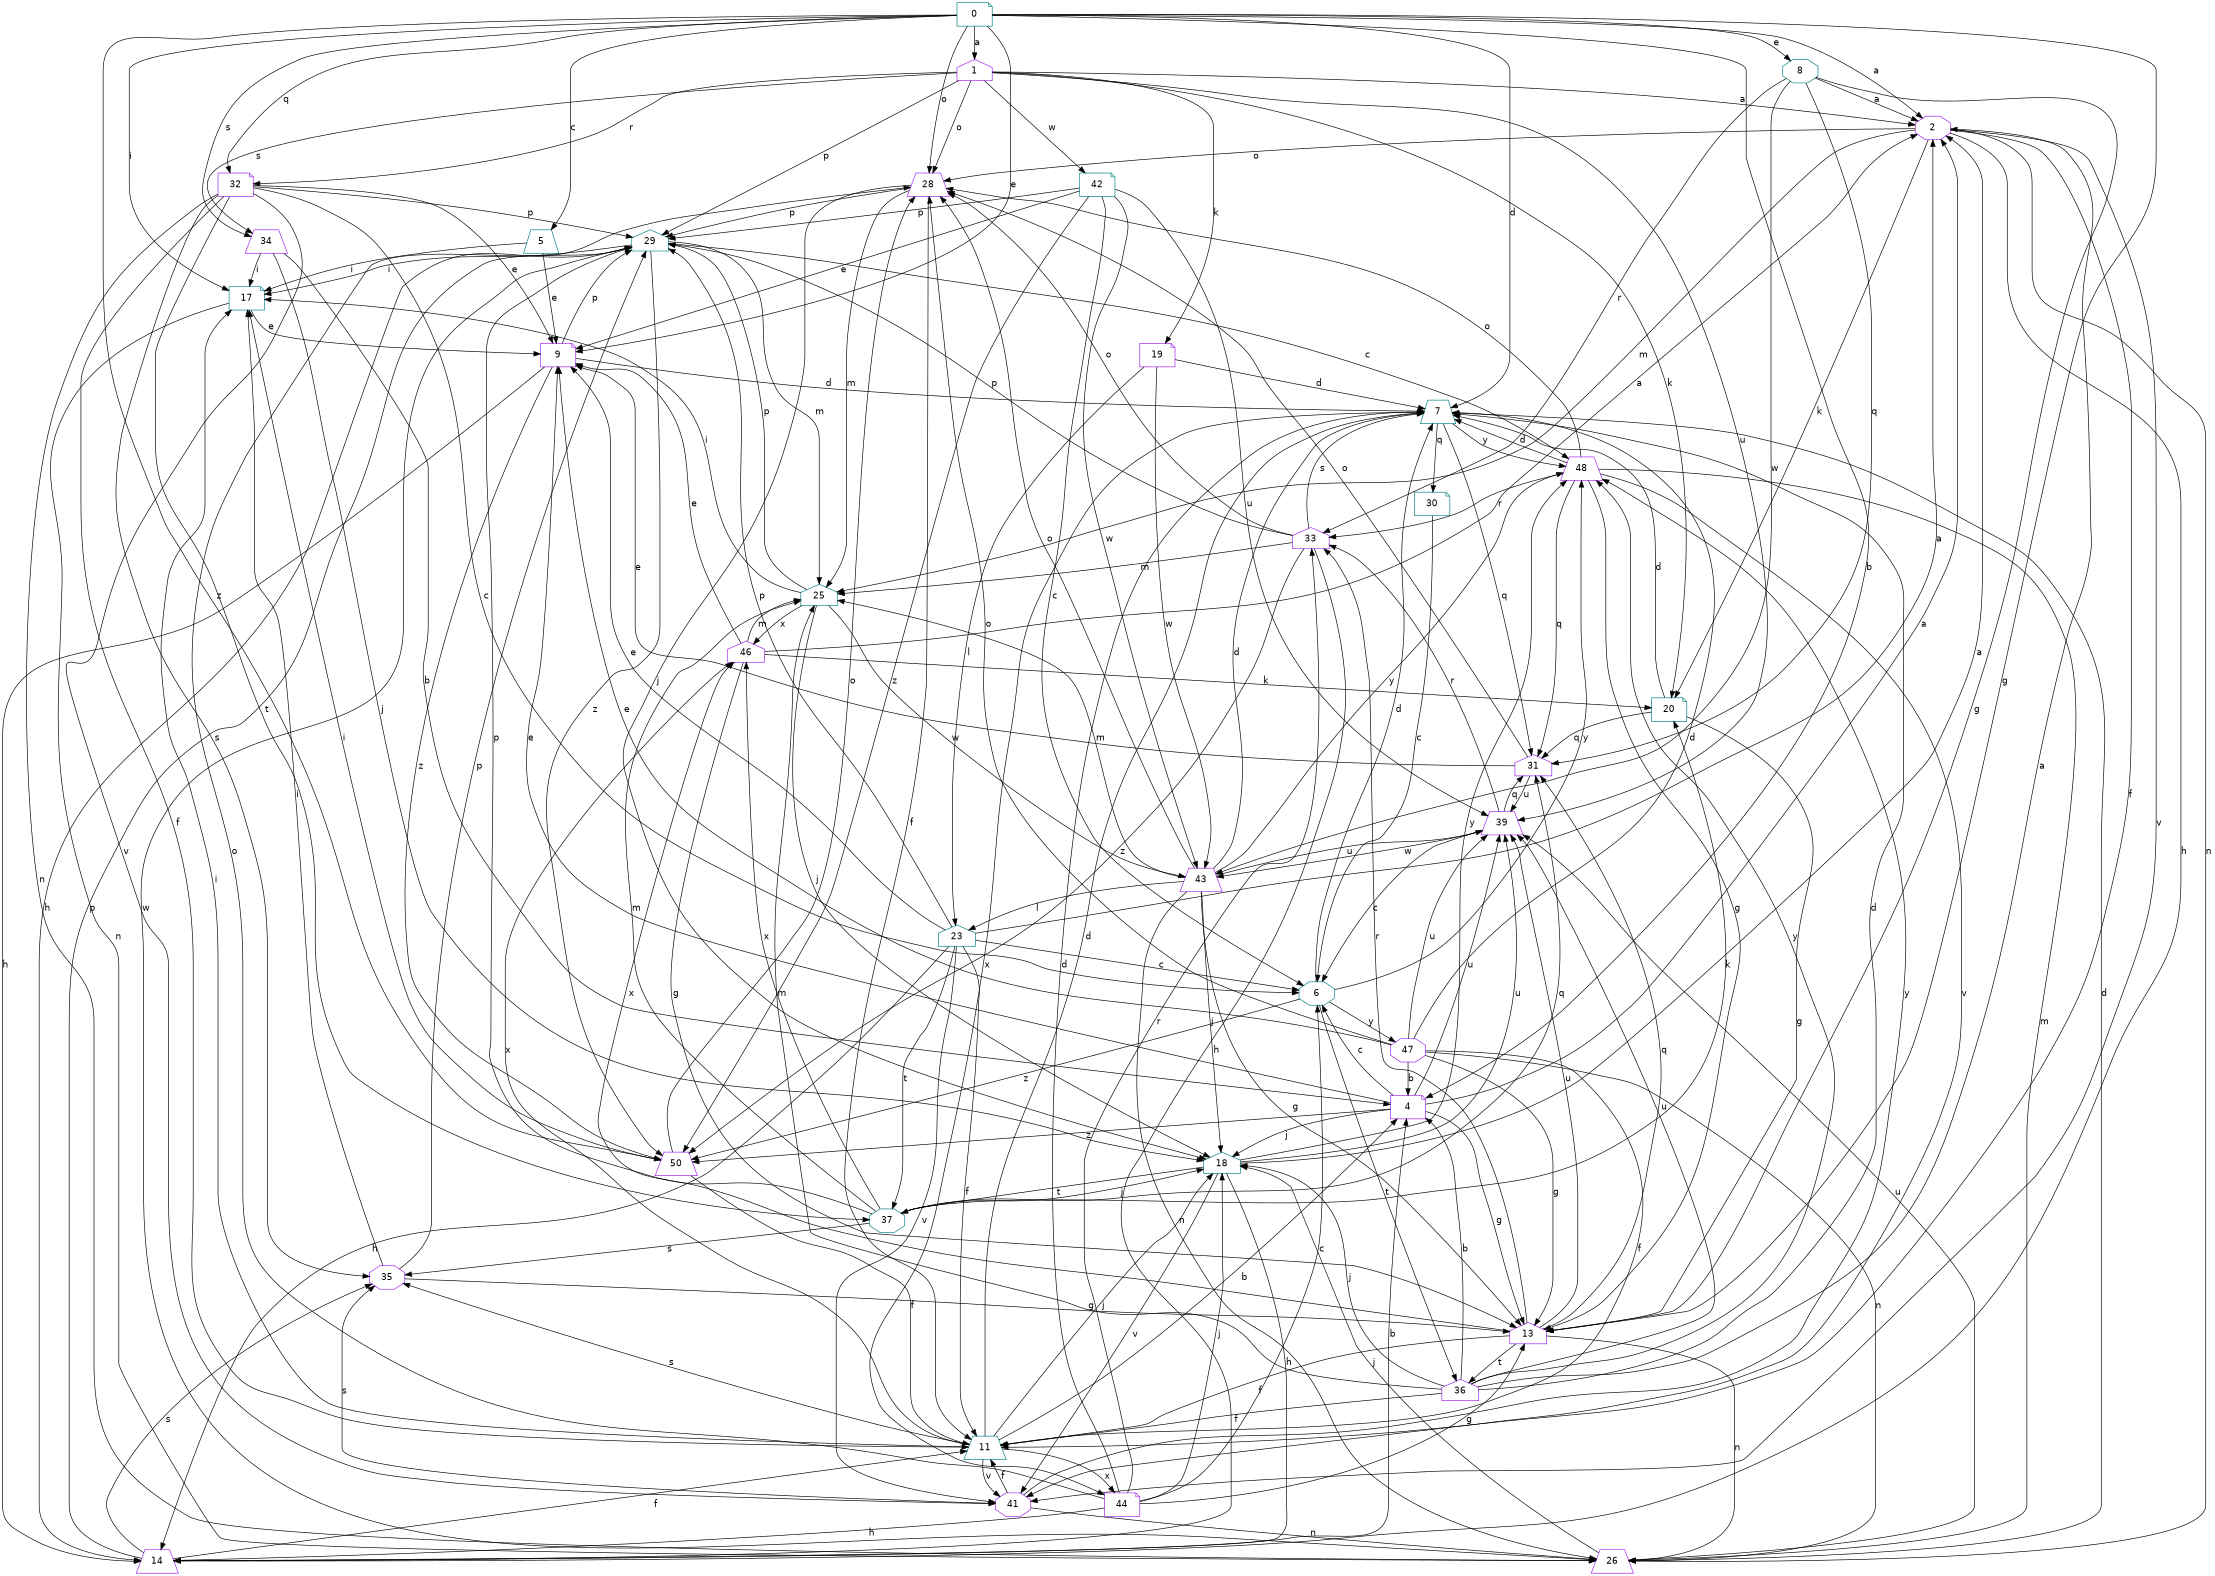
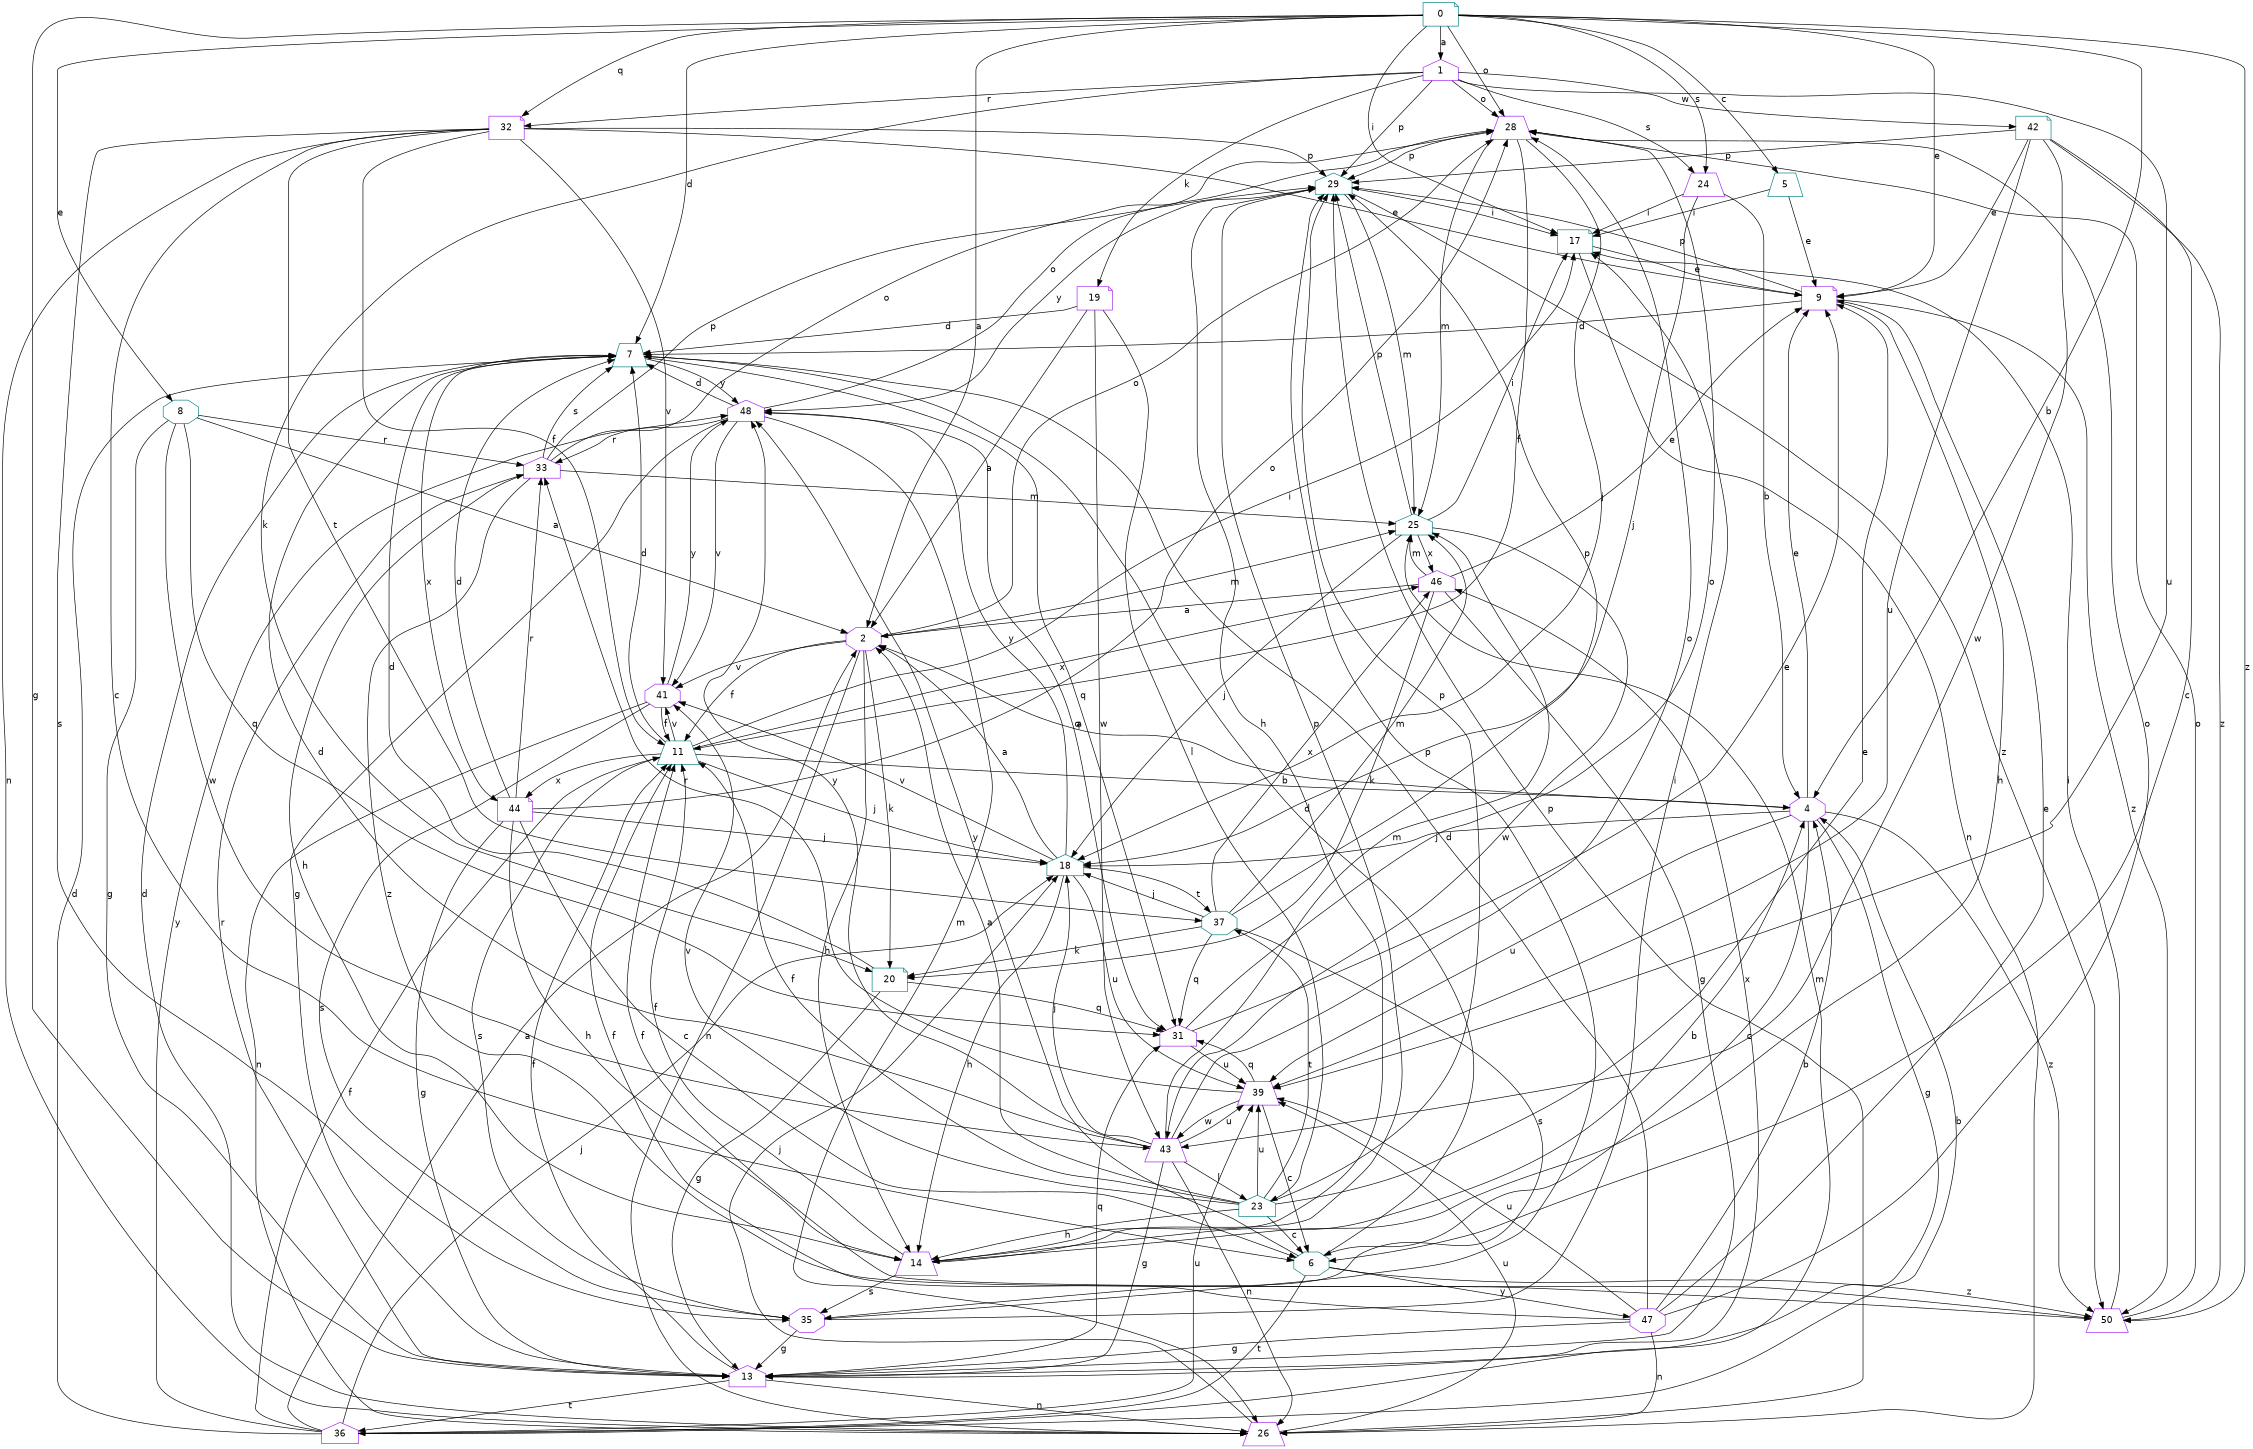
(1451, 84) -> (981, 466)
(266, 242) -> (1704, 185)
(1368, 355) -> (1059, 298)
(1582, 469) -> (746, 412)
(1432, 504) -> none
(146, 908) -> (1551, 809)
(1568, 1102) -> (1258, 1154)
(1408, 1107) -> (1808, 809)
